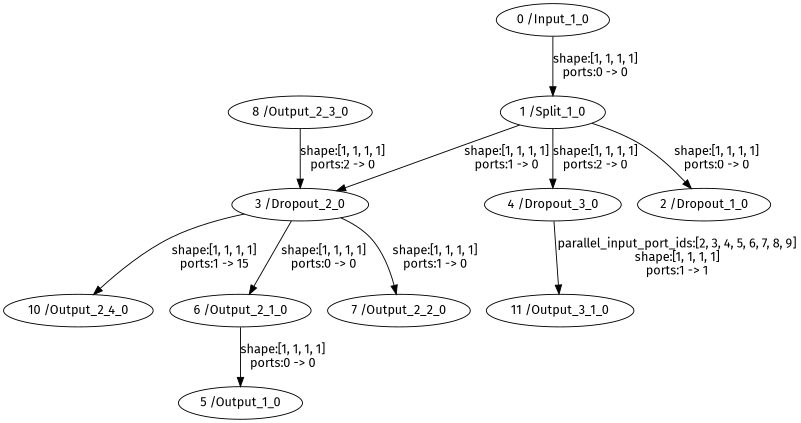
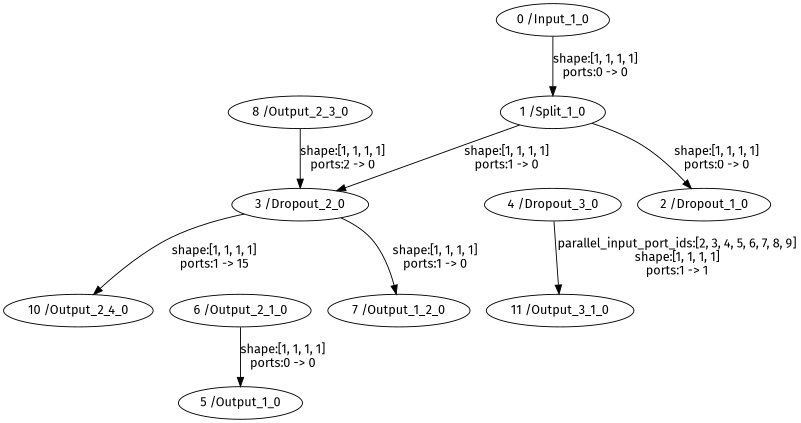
(553, 154) -> none
(273, 254) -> none
(399, 311) -> (399, 311)
